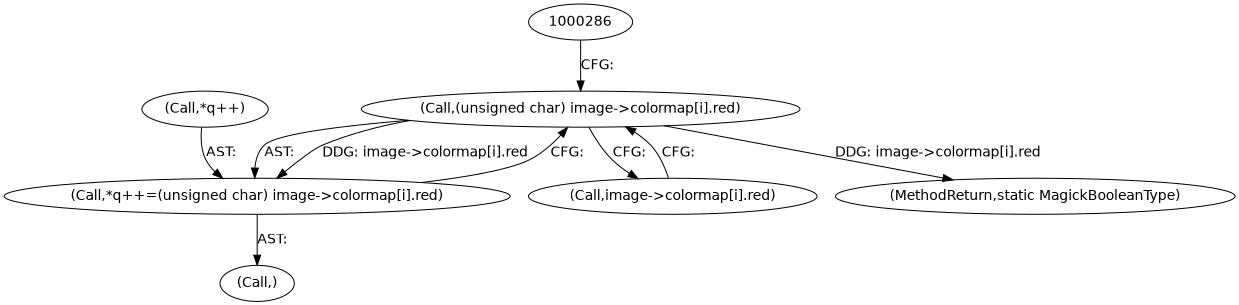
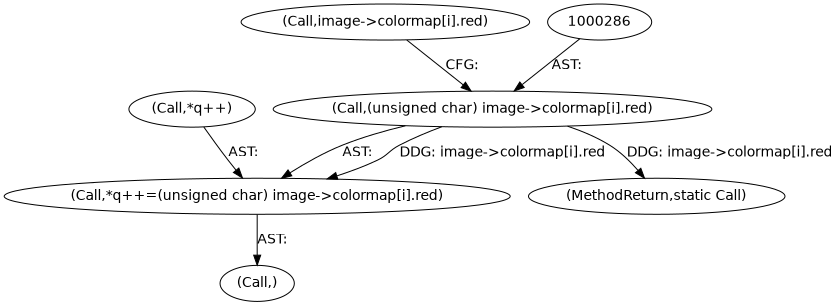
(600, 66) -> (569, 66)
(606, 153) -> none
(496, 171) -> none
(1035, 196) -> (657, 196)
